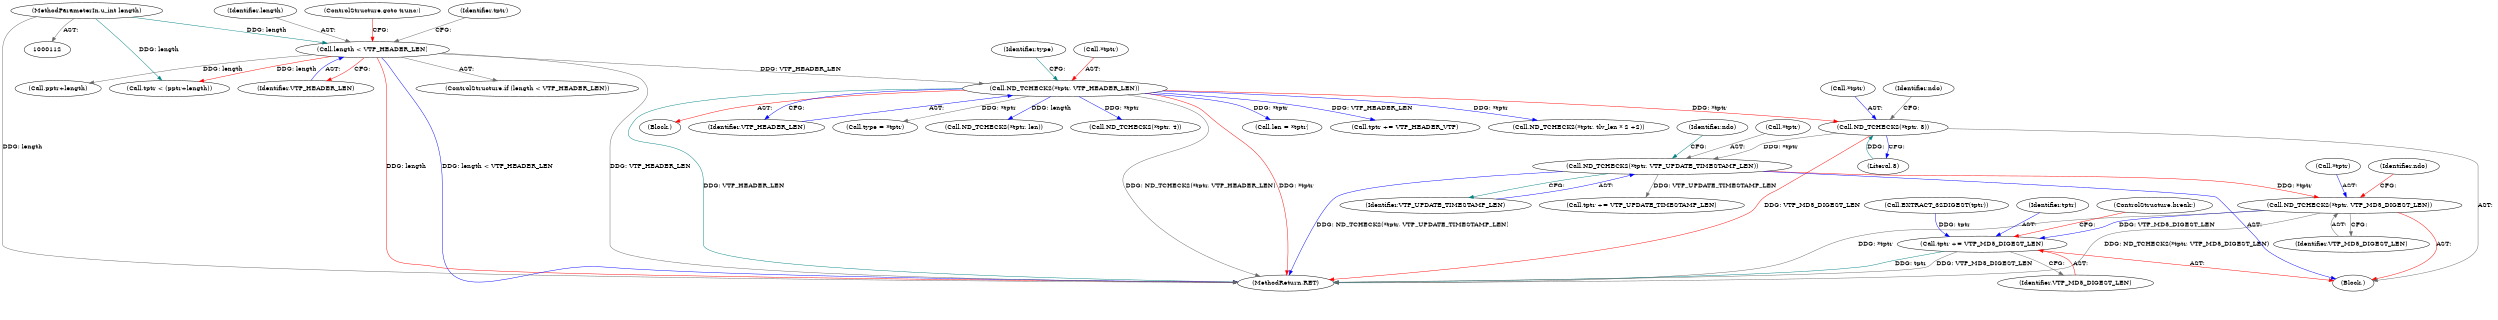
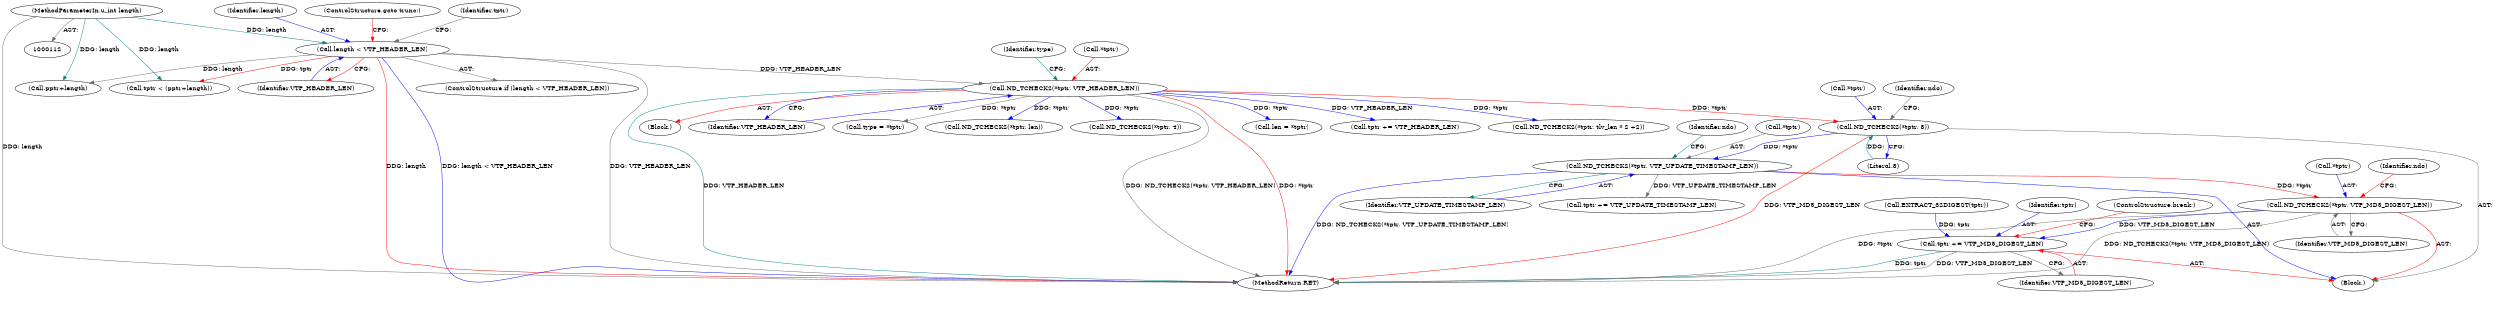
(311, 29) -> (311, 29)
none -> (78, 49)
(297, 69) -> (297, 69)
(1051, 108) -> (1051, 108)
(1405, 127) -> (1405, 127)
(1777, 141) -> (1777, 141)
